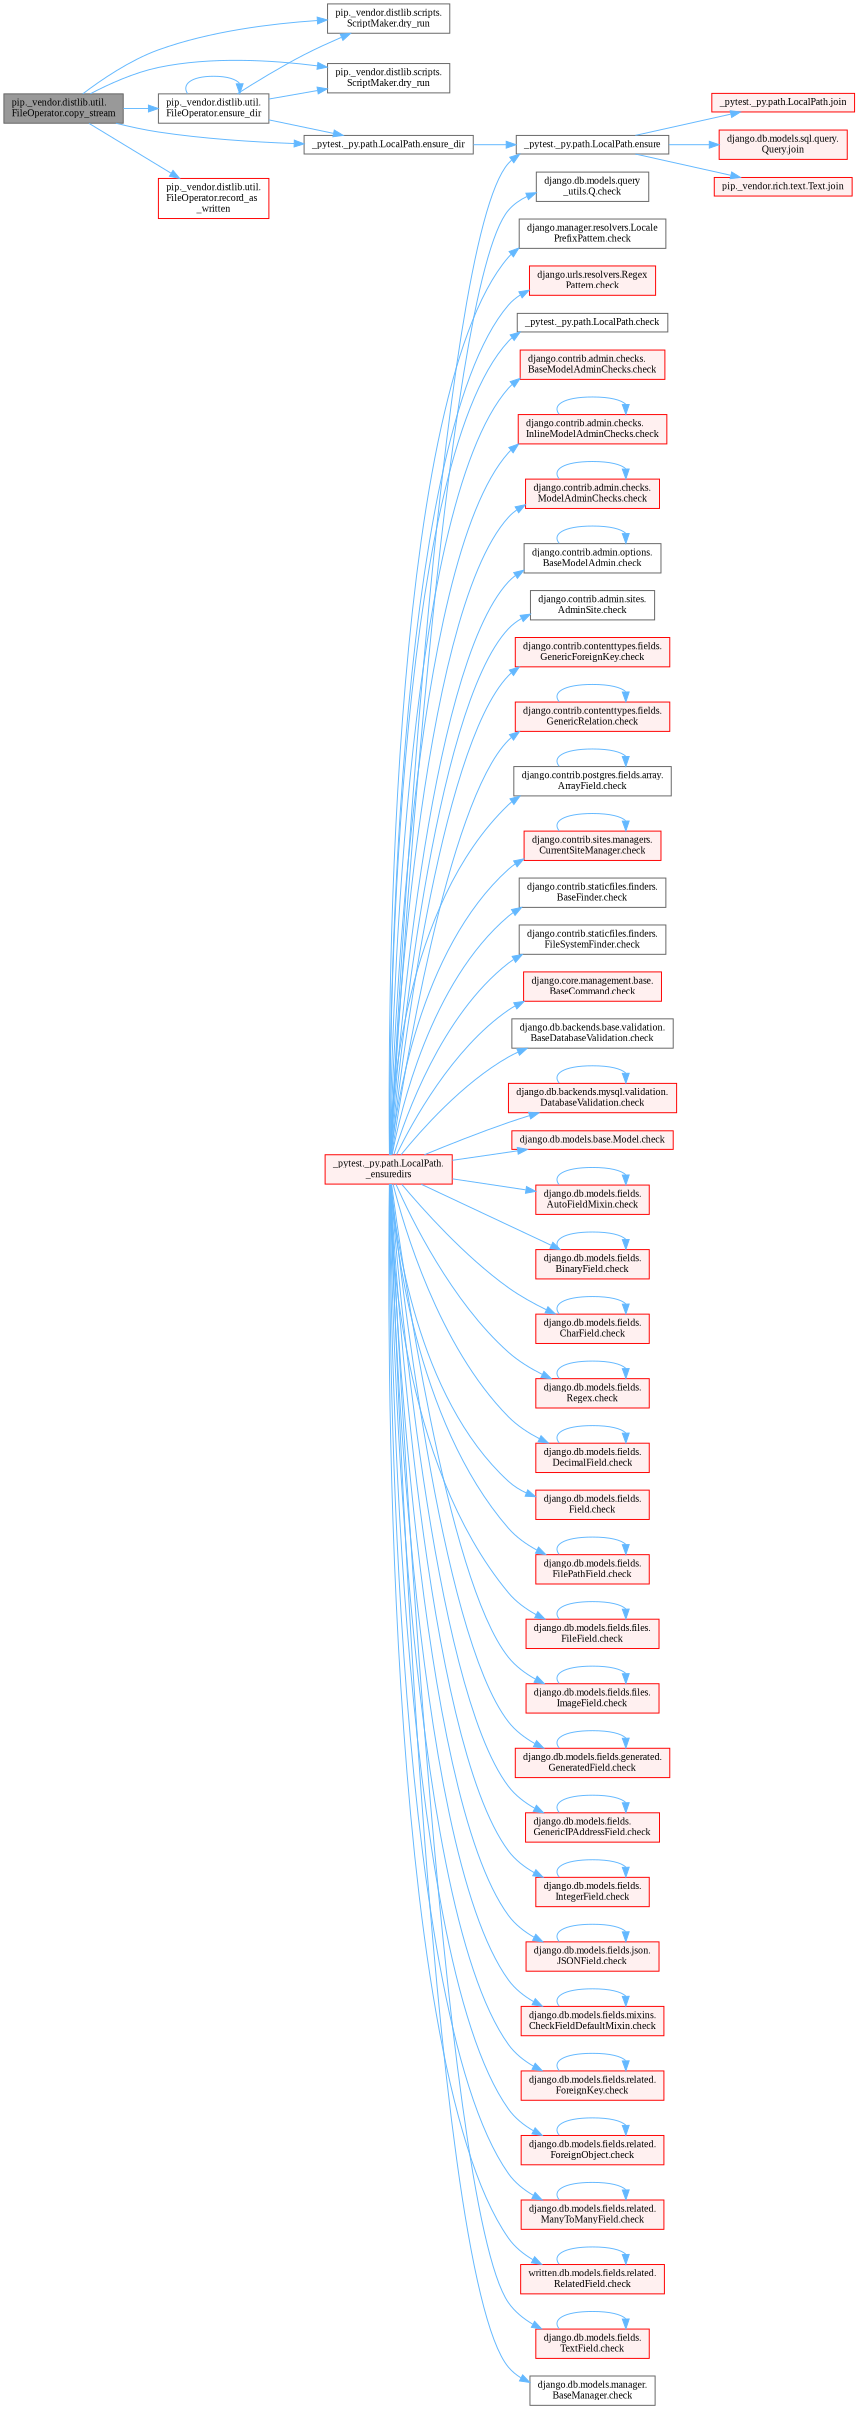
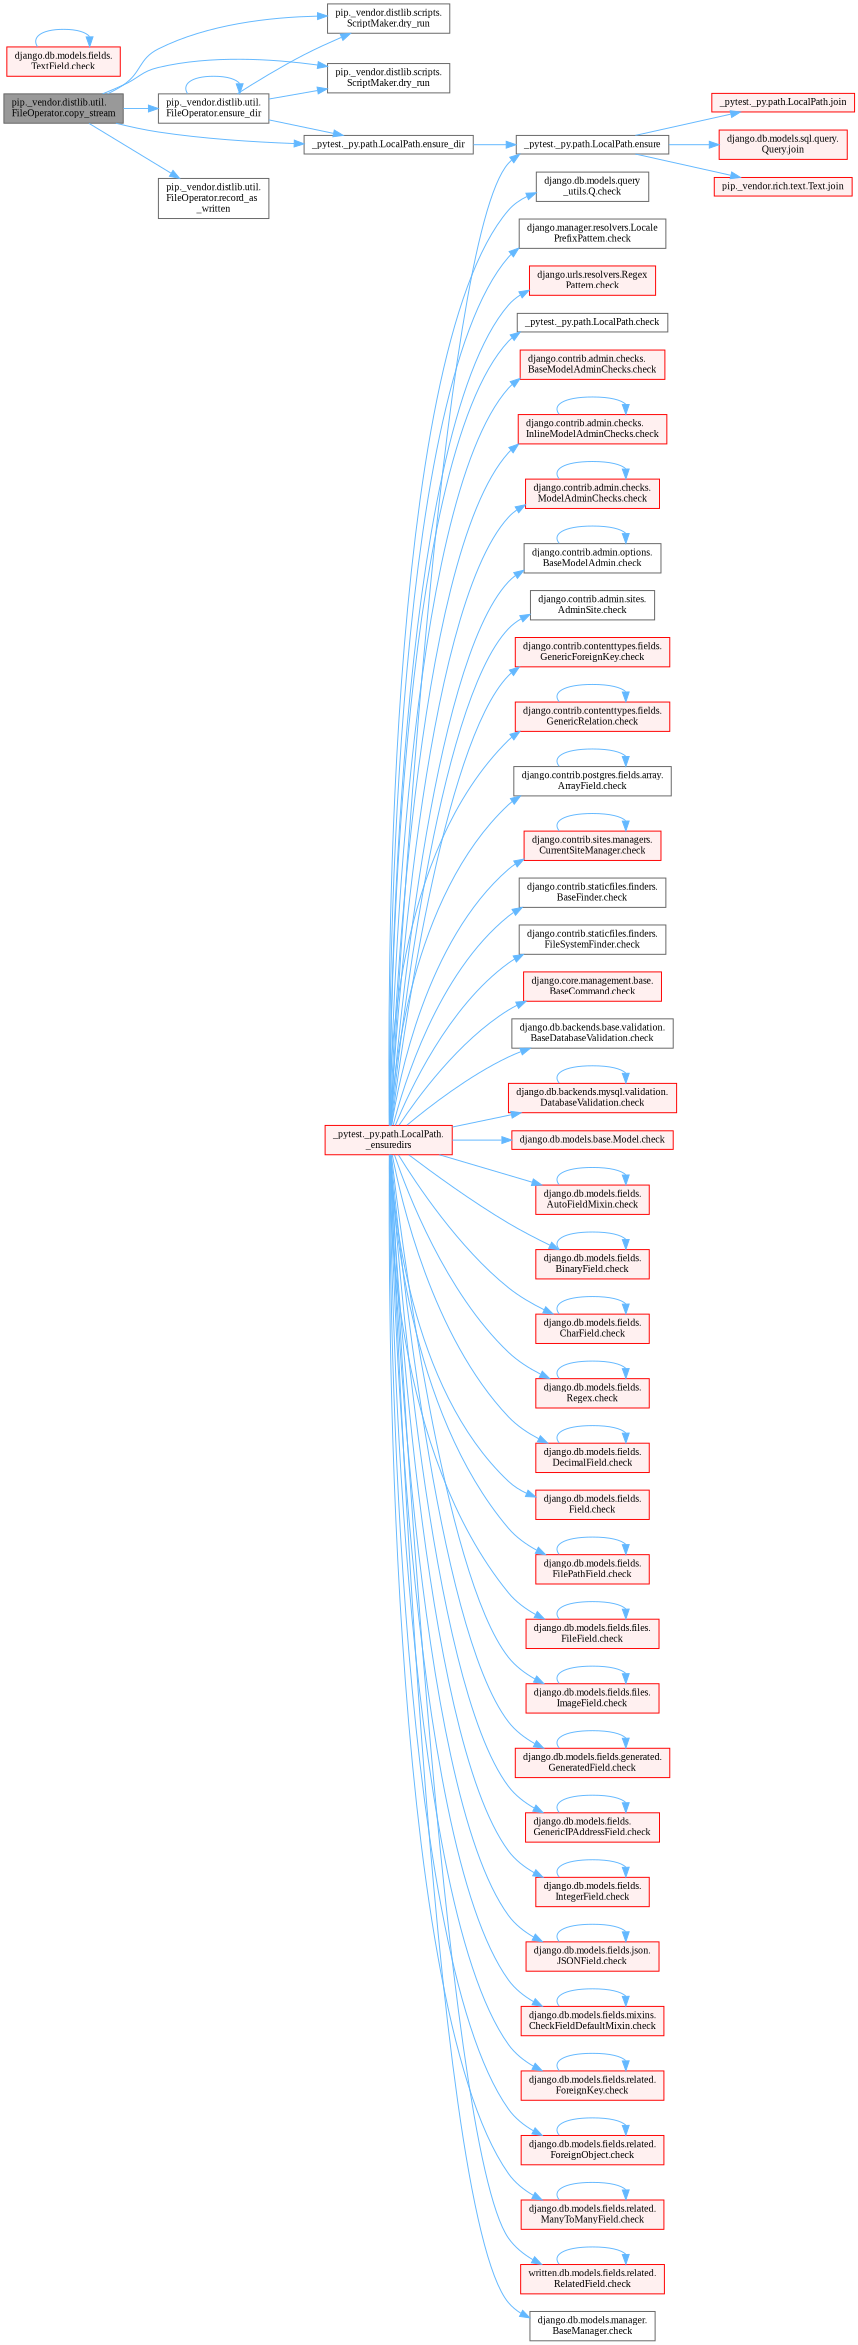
(214, 198) -> (214, 198)
(446, 1965) -> none
